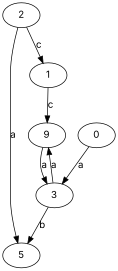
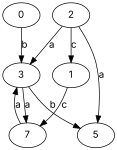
none -> (48, 43)
(47, 135) -> (28, 135)
(81, 165) -> (25, 45)
